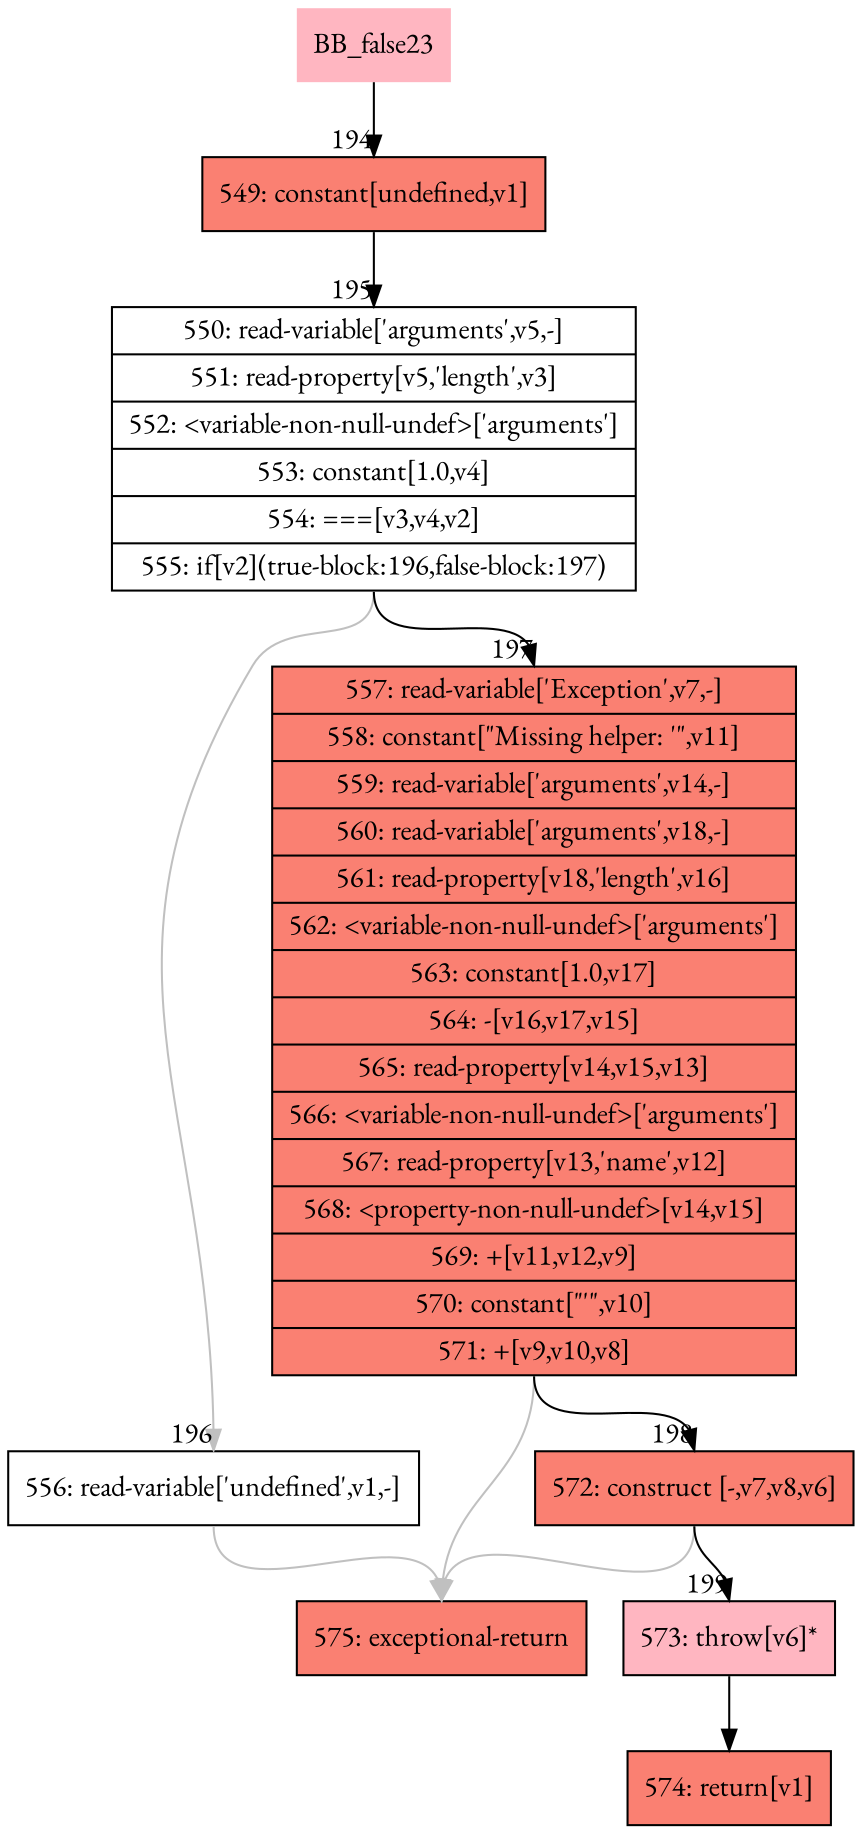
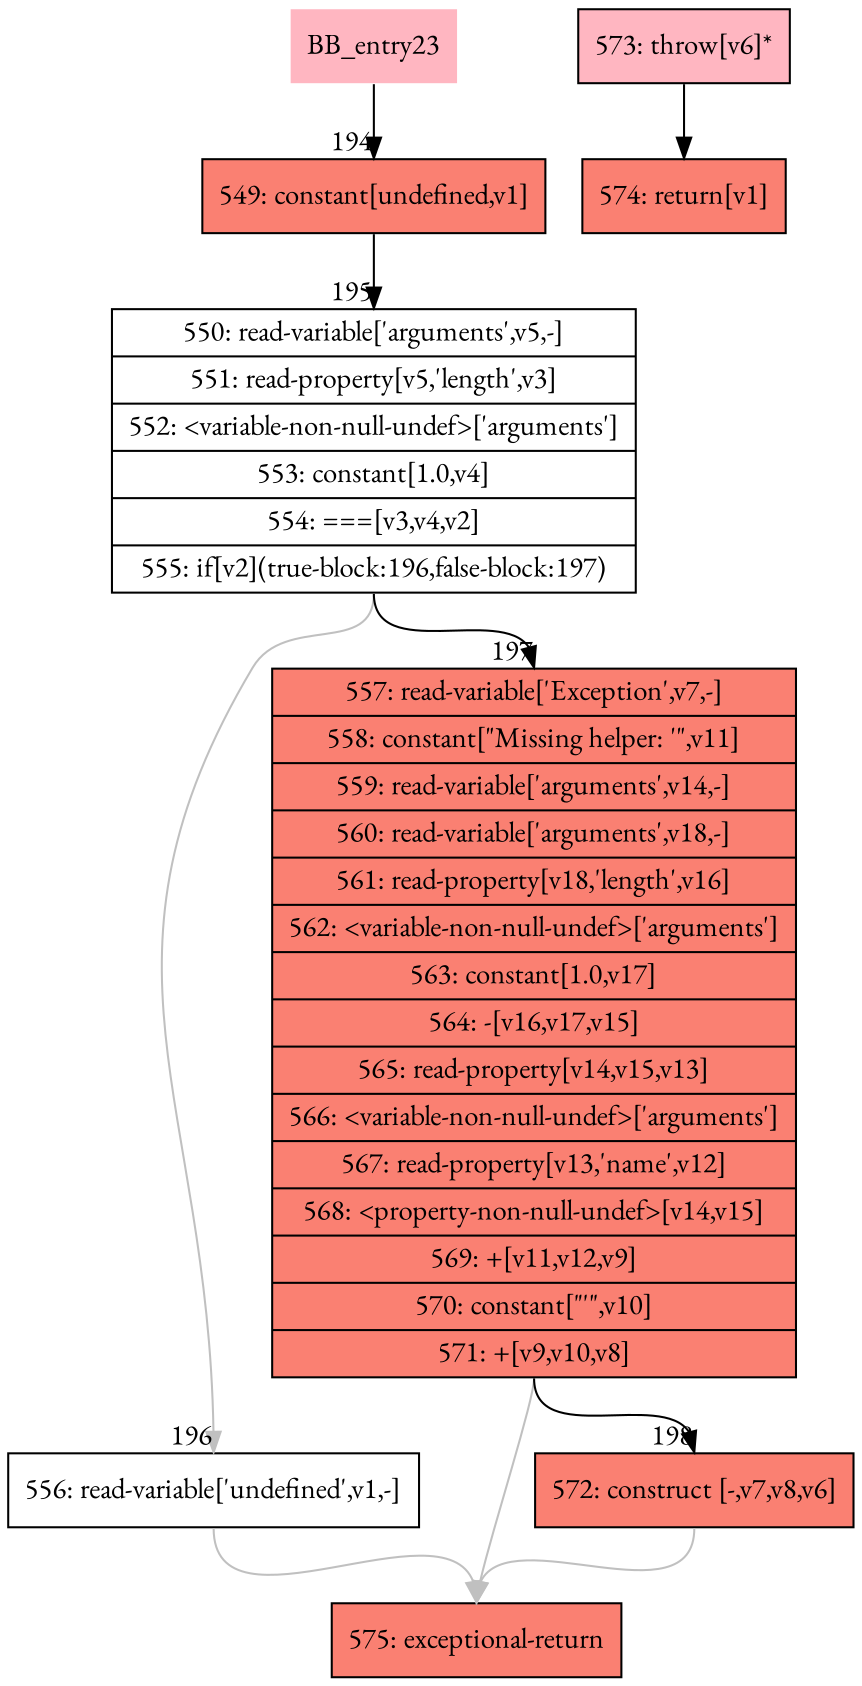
(374, 45) -> (374, 46)
(705, 1555) -> none
